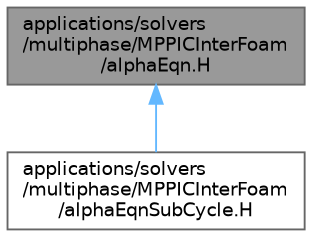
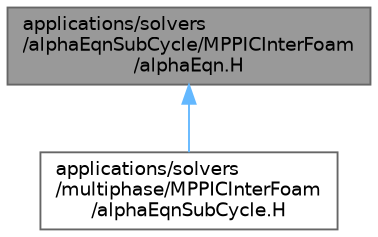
(156, 46) -> (189, 46)
